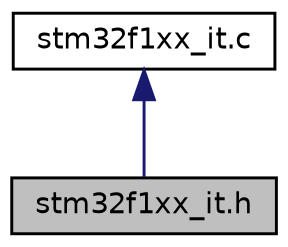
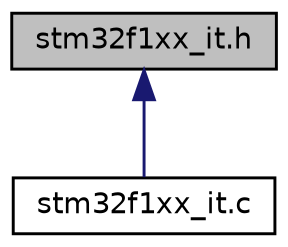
(144, 139) -> (144, 139)
